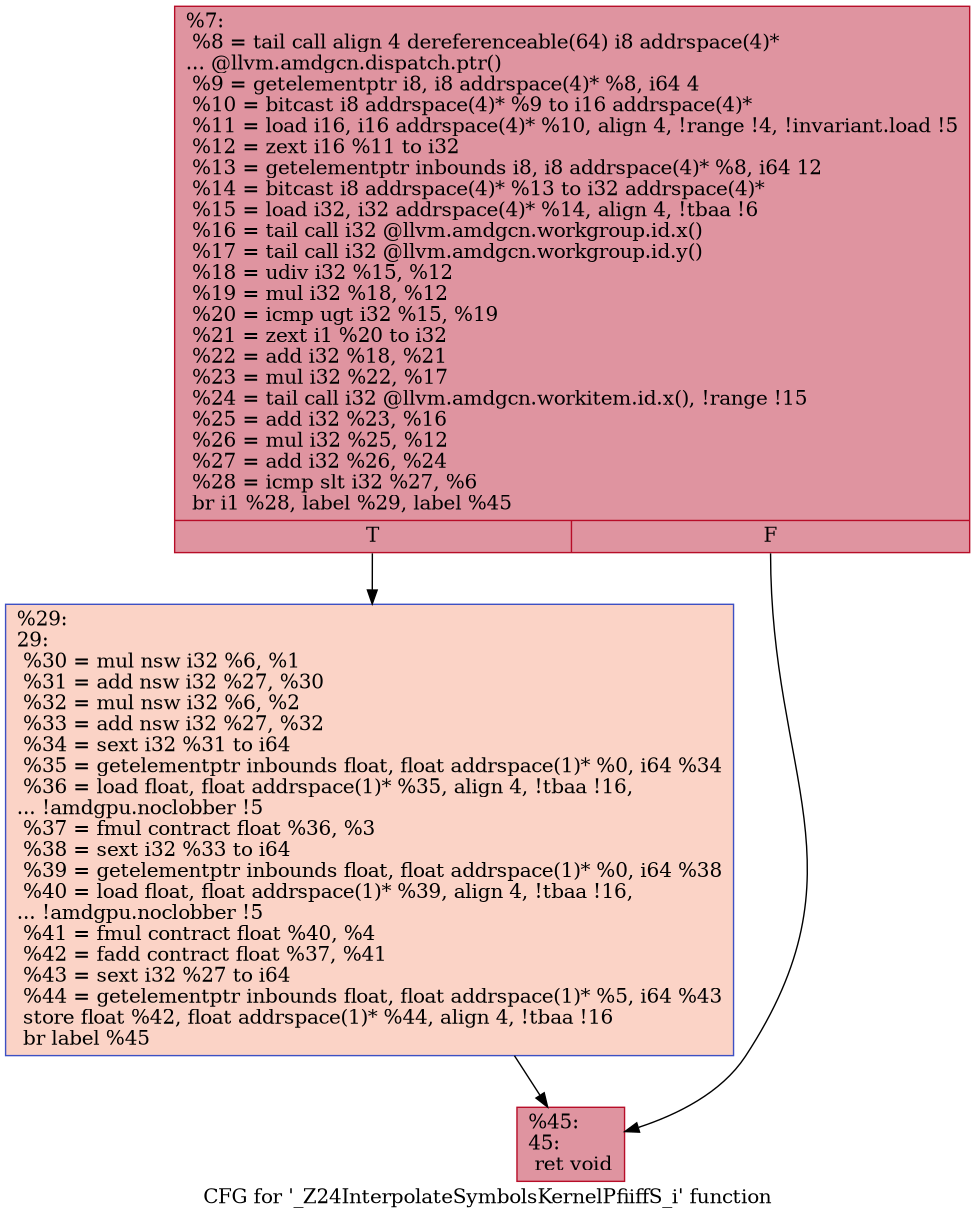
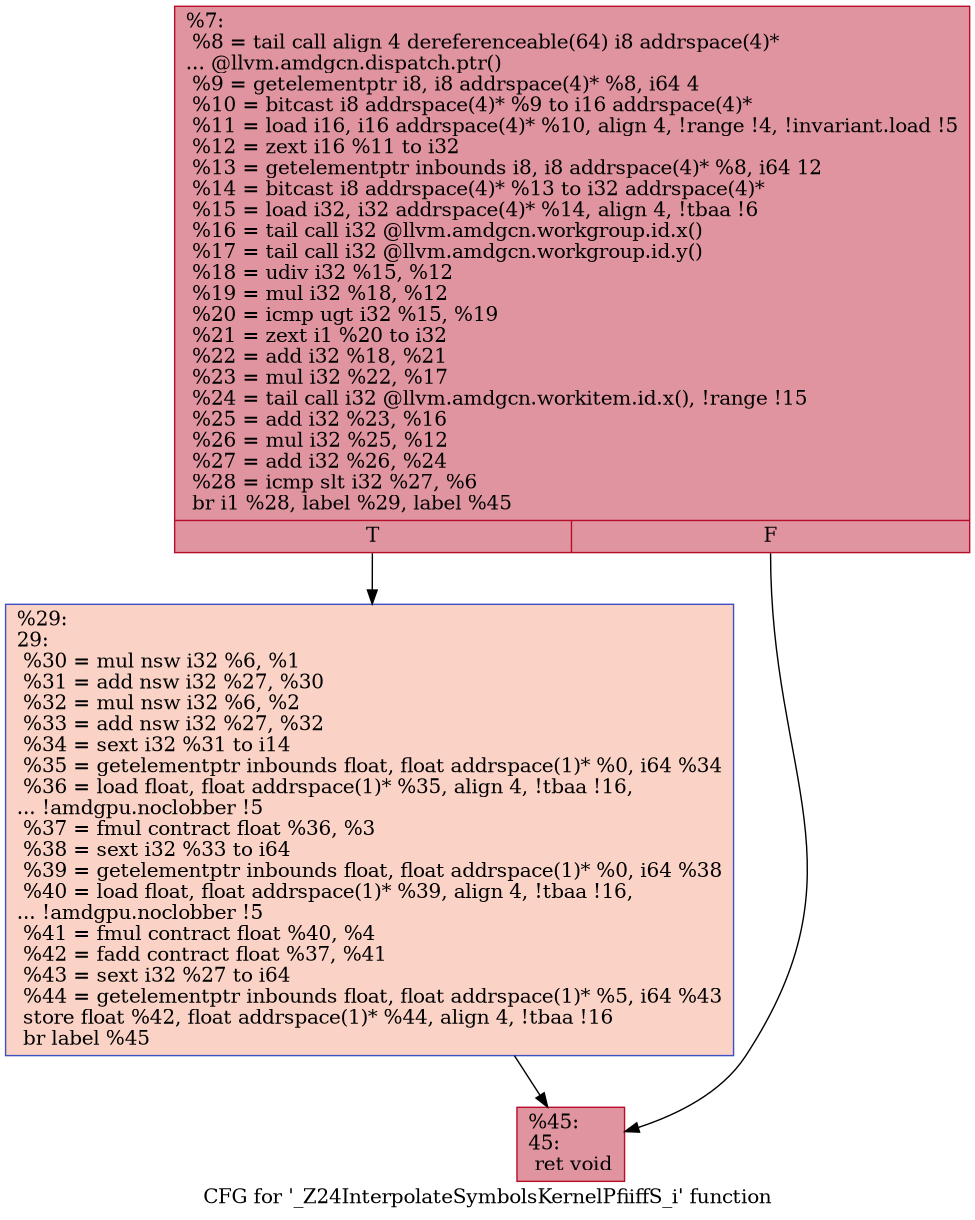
(154, 745) -> (154, 745)
